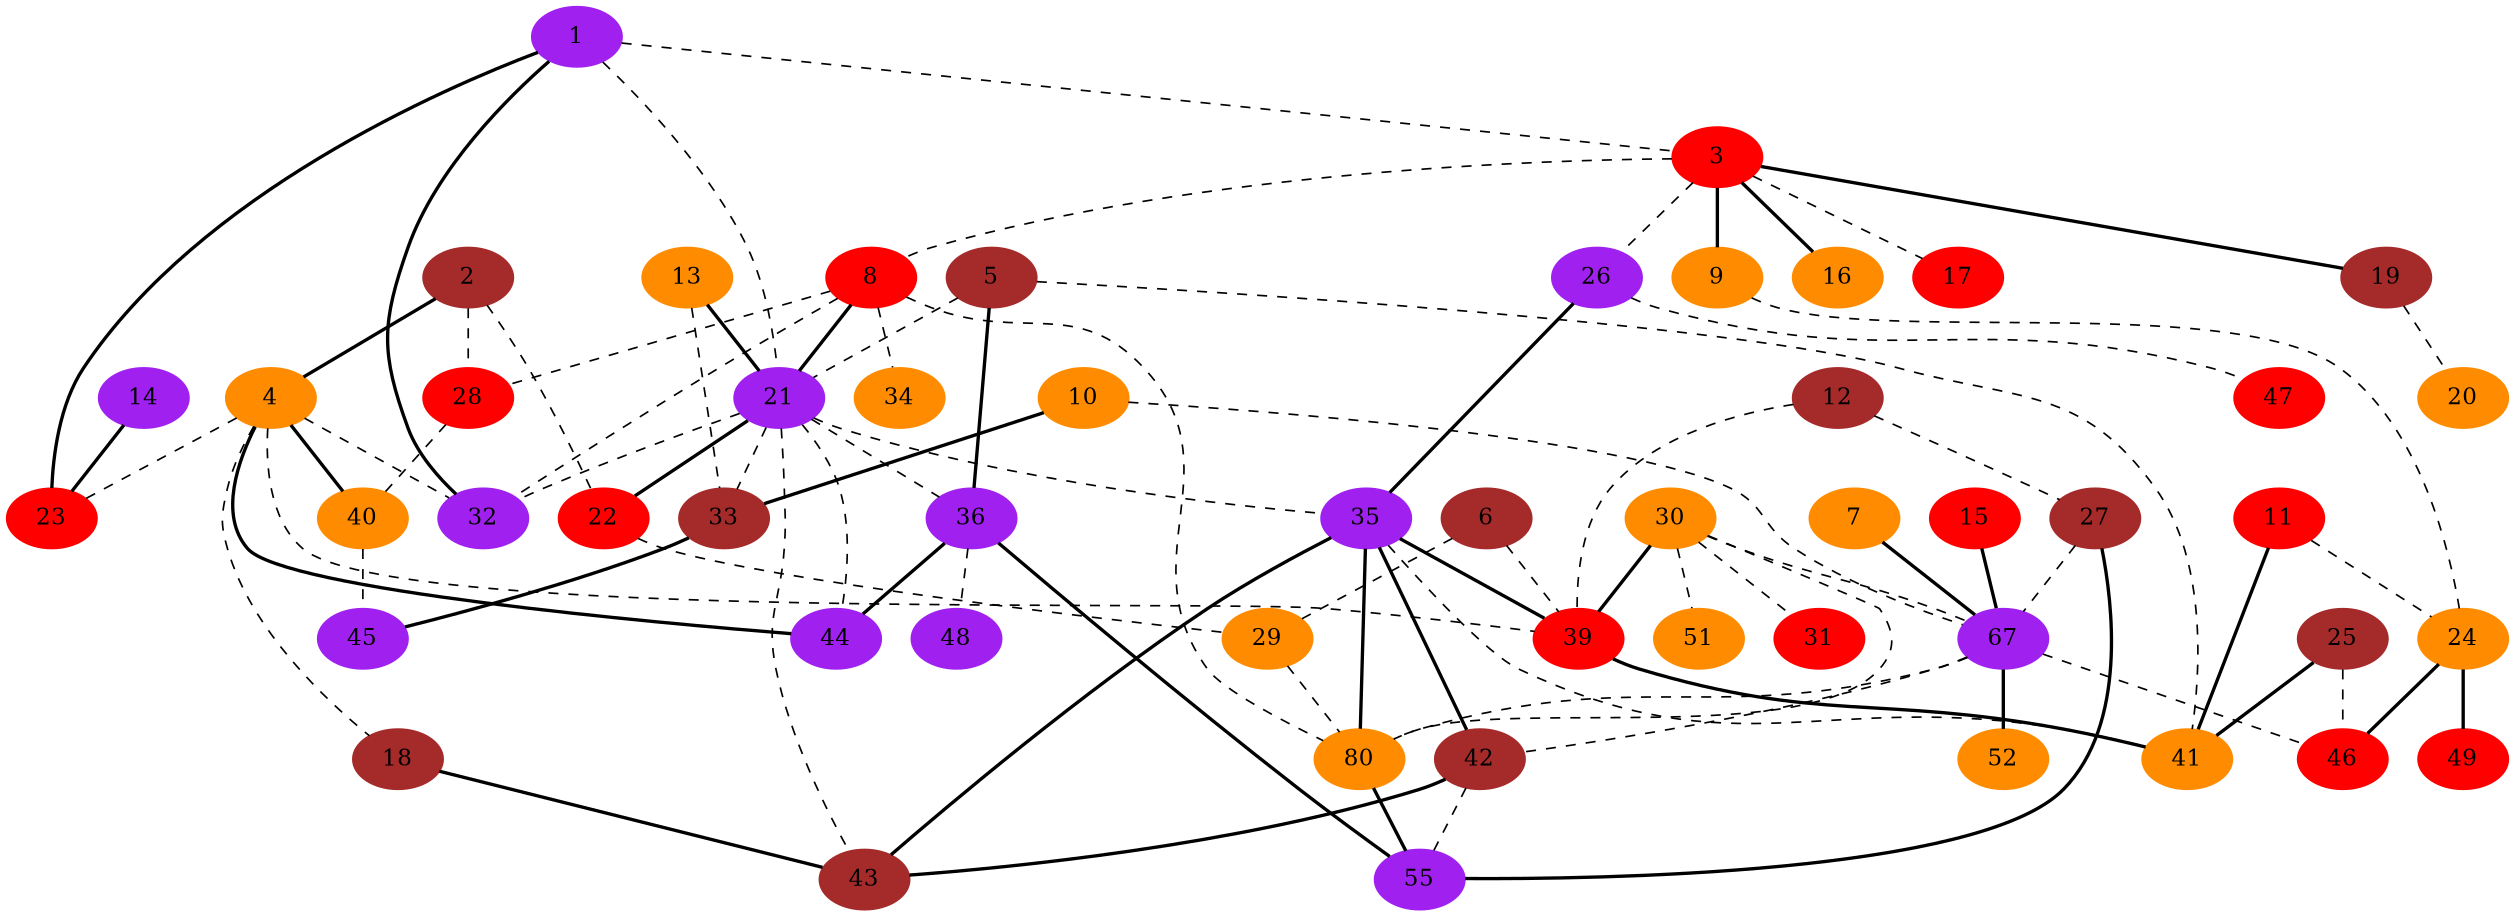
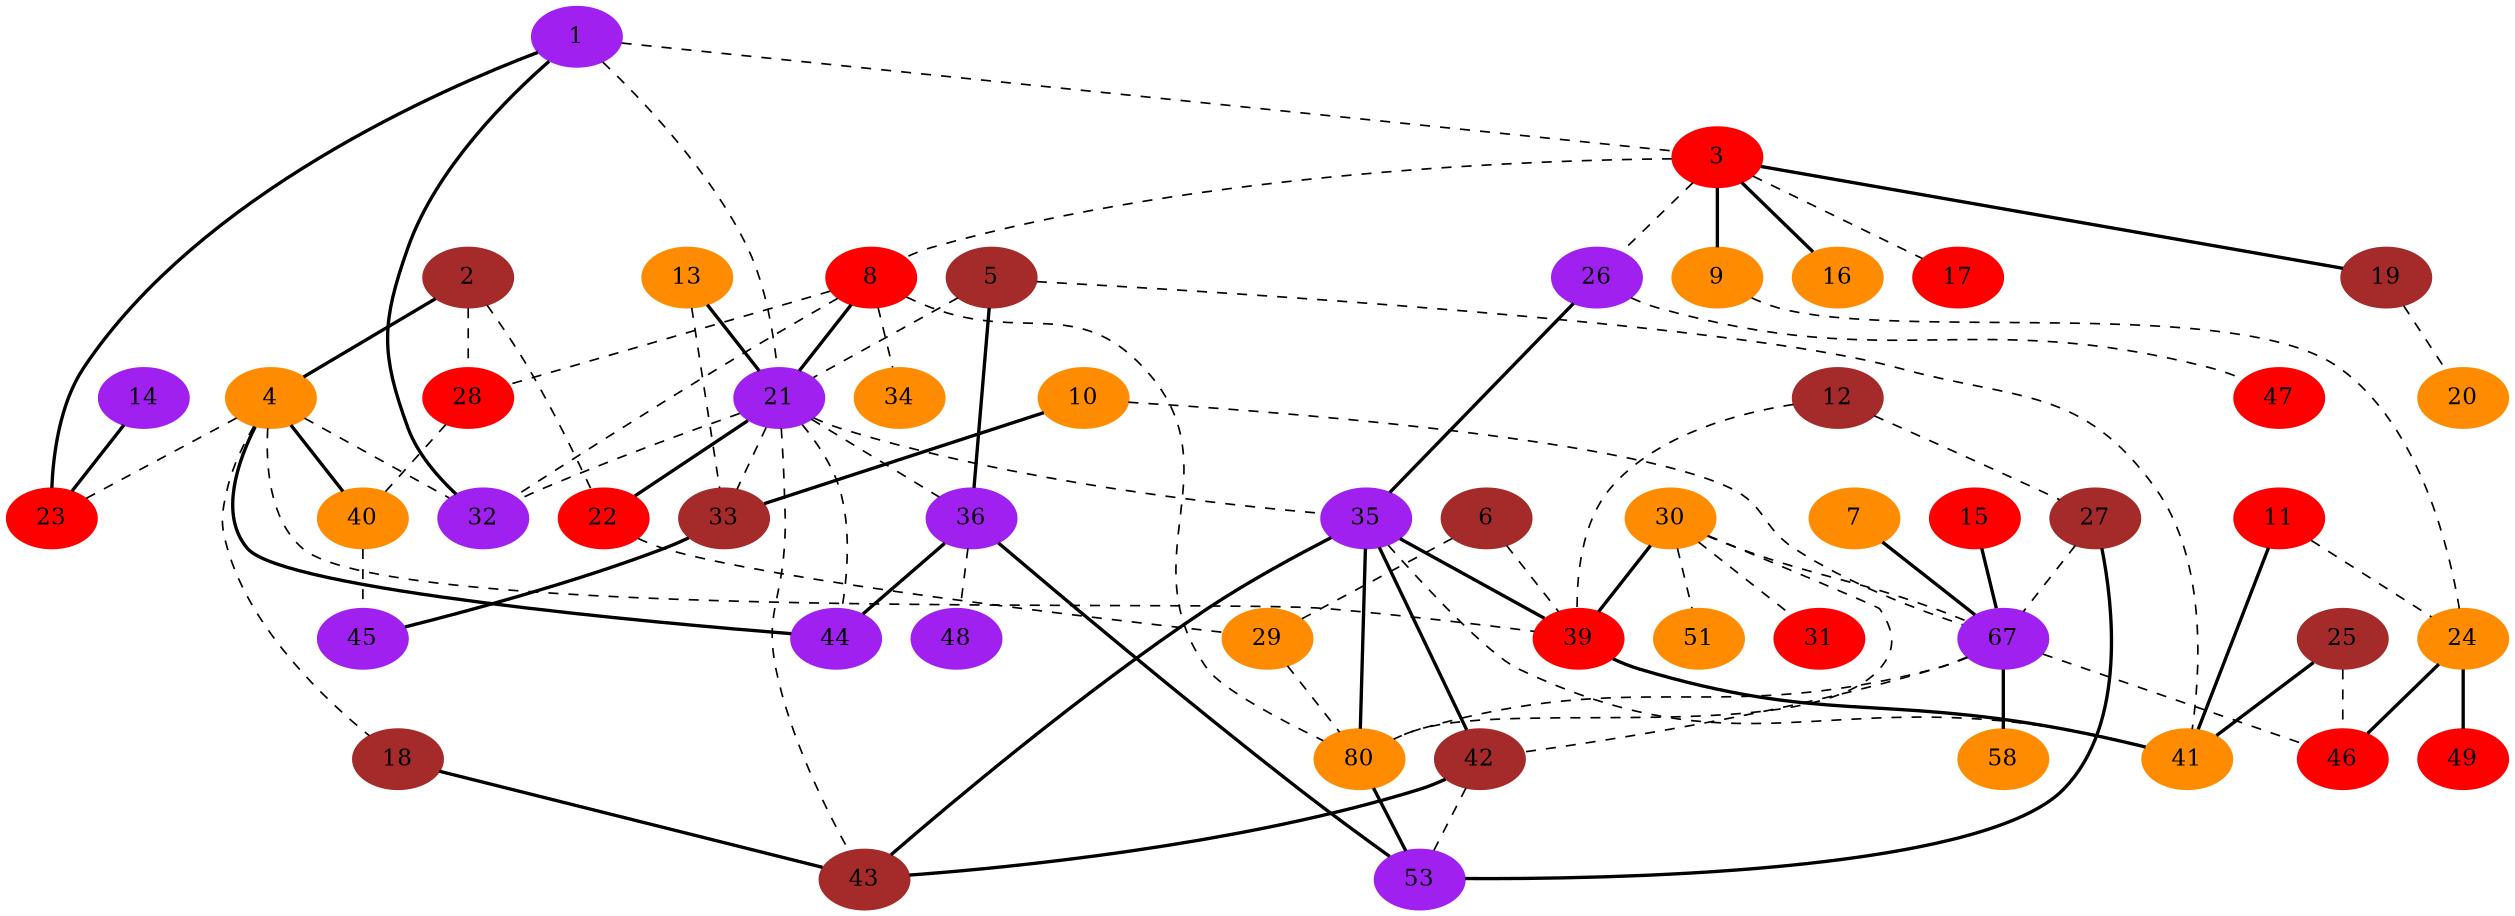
(2003, 759) -> (2003, 759)
(1420, 880) -> (1420, 880)
